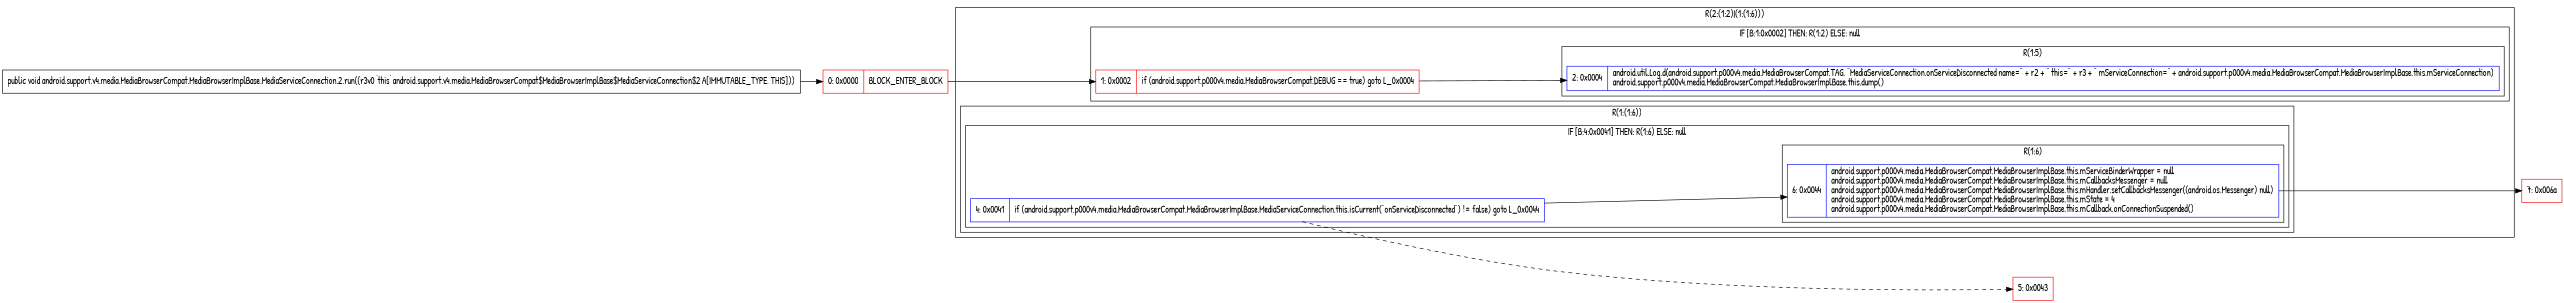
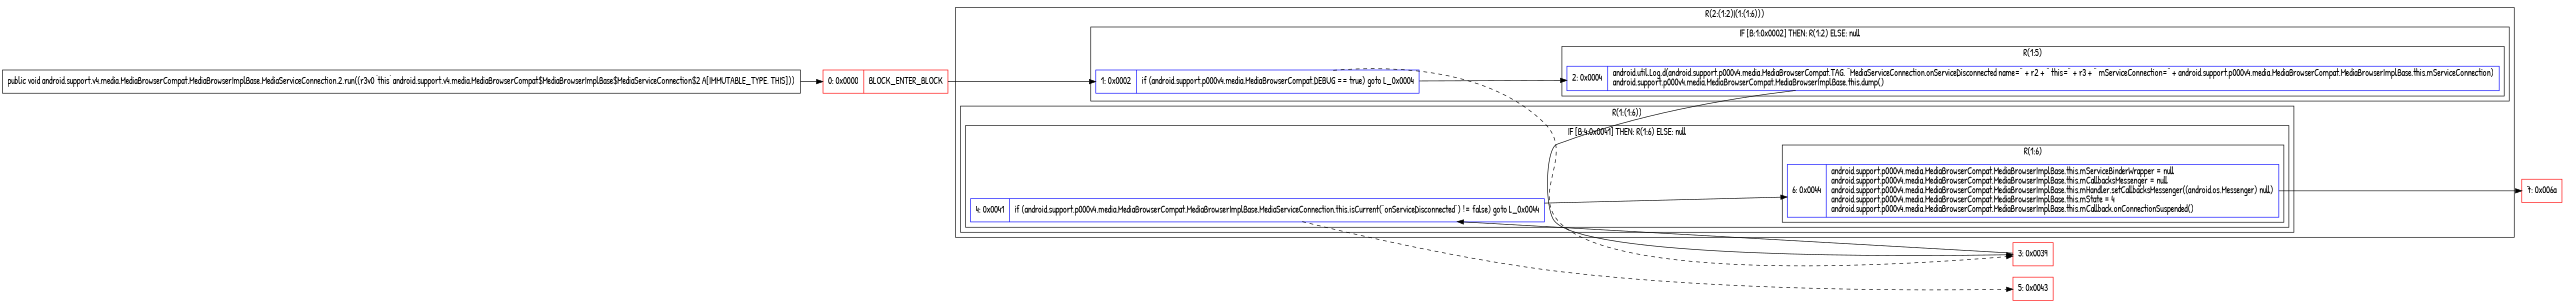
(1257, 82) -> (1257, 82)
none -> (2033, 254)
